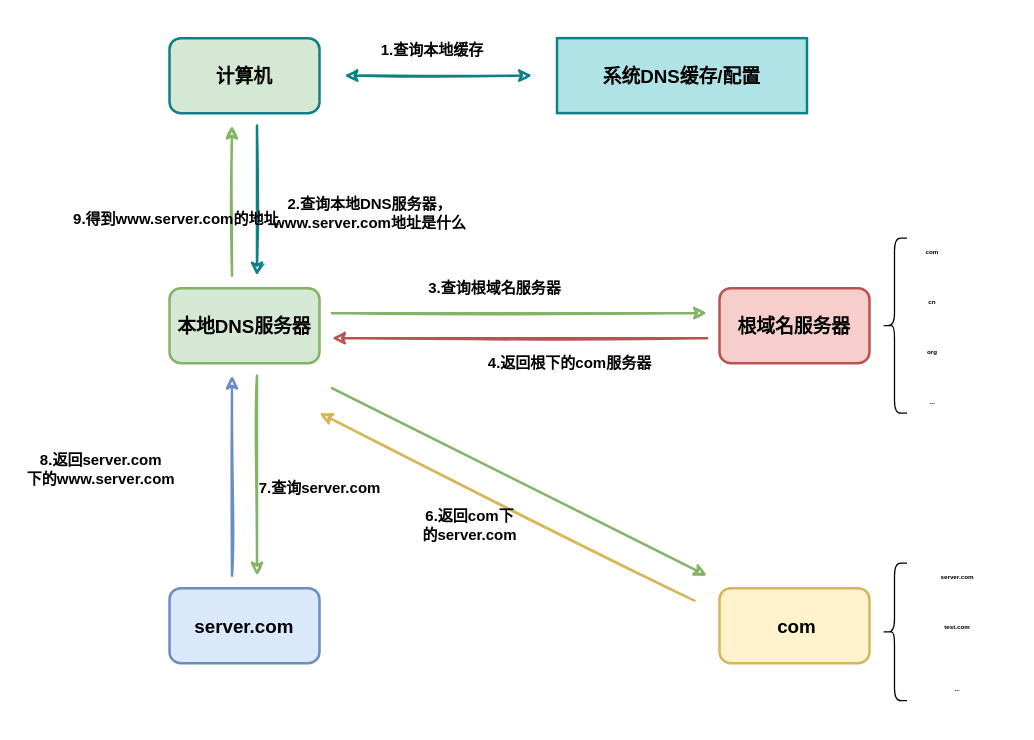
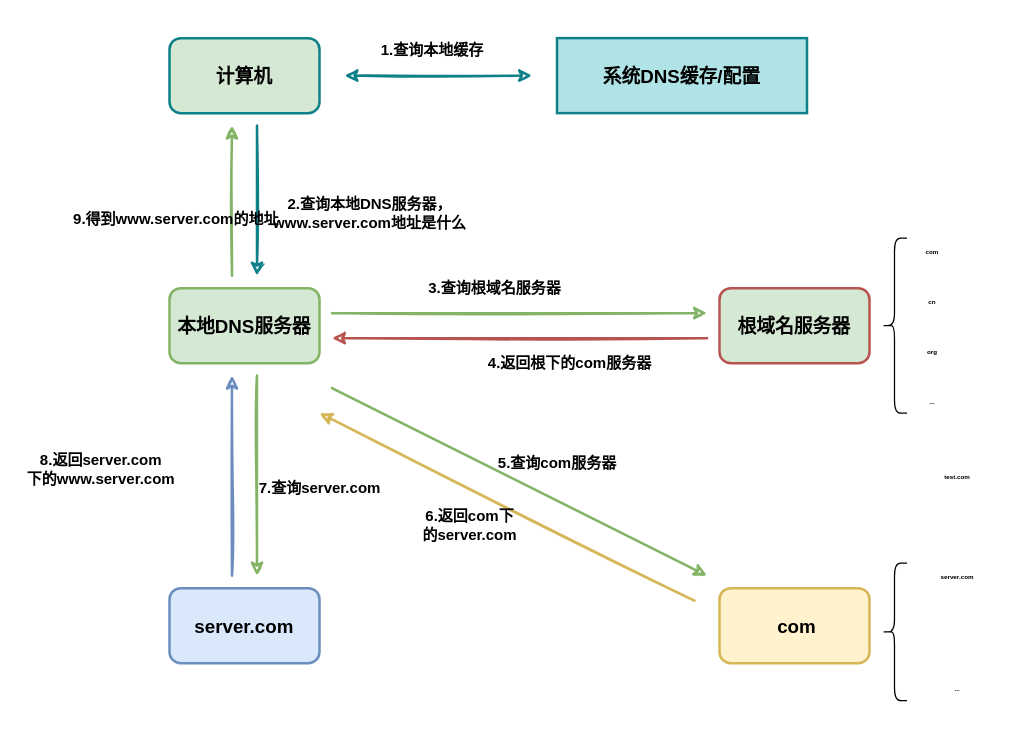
(794, 326) -> (794, 326)
none -> (557, 463)
(957, 626) -> (957, 476)
